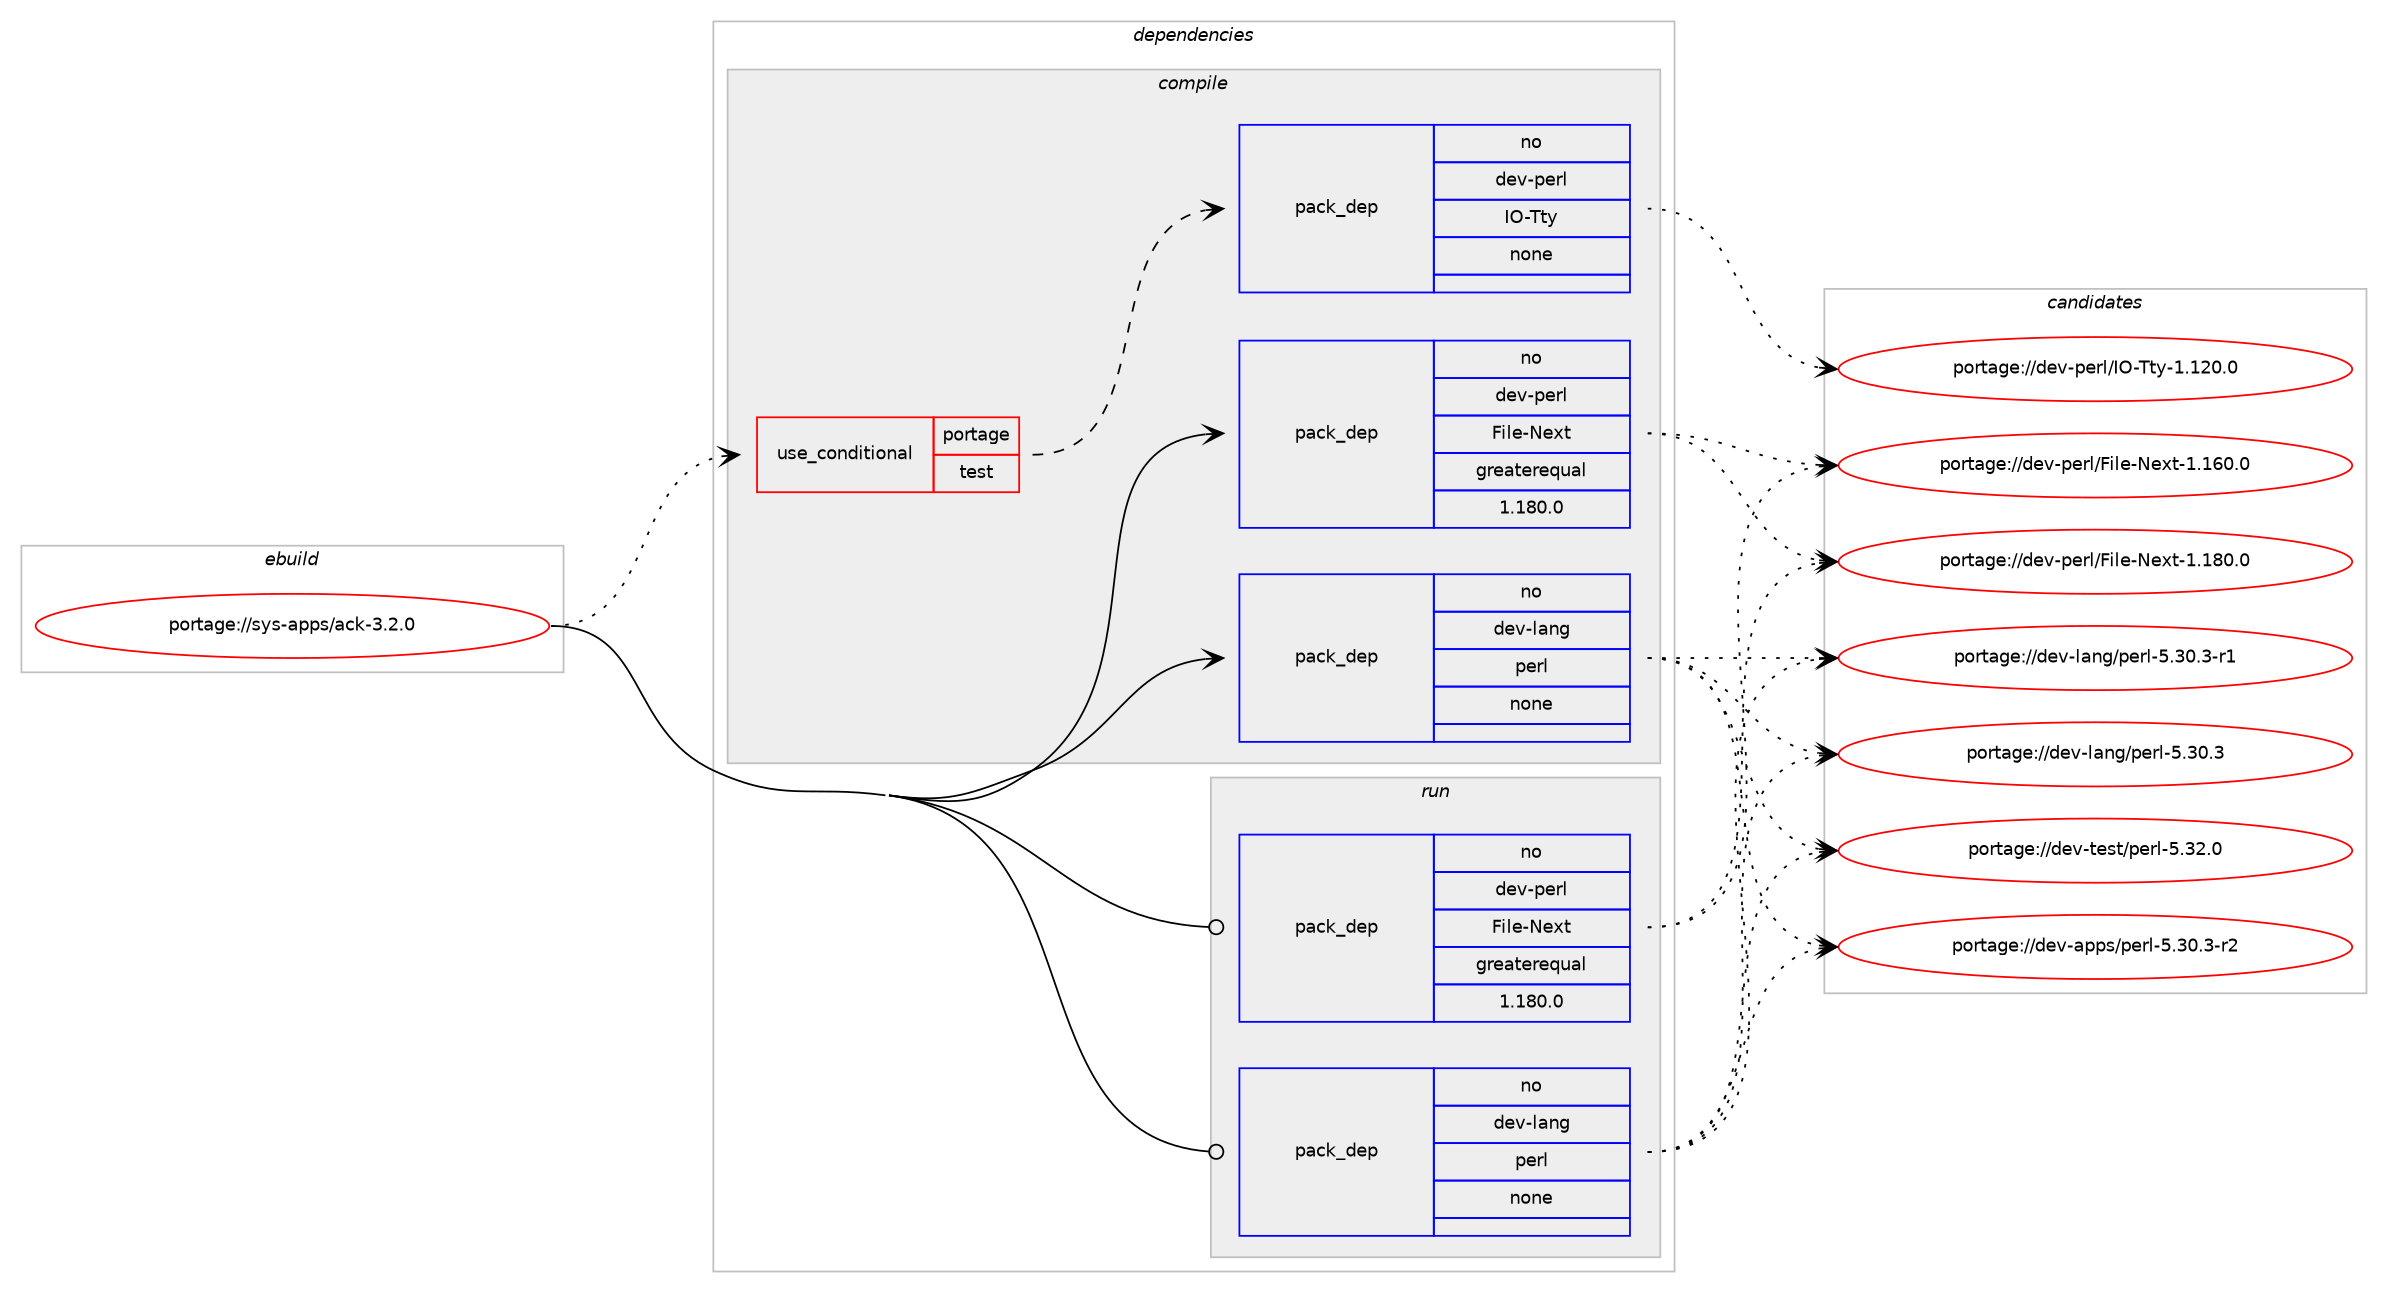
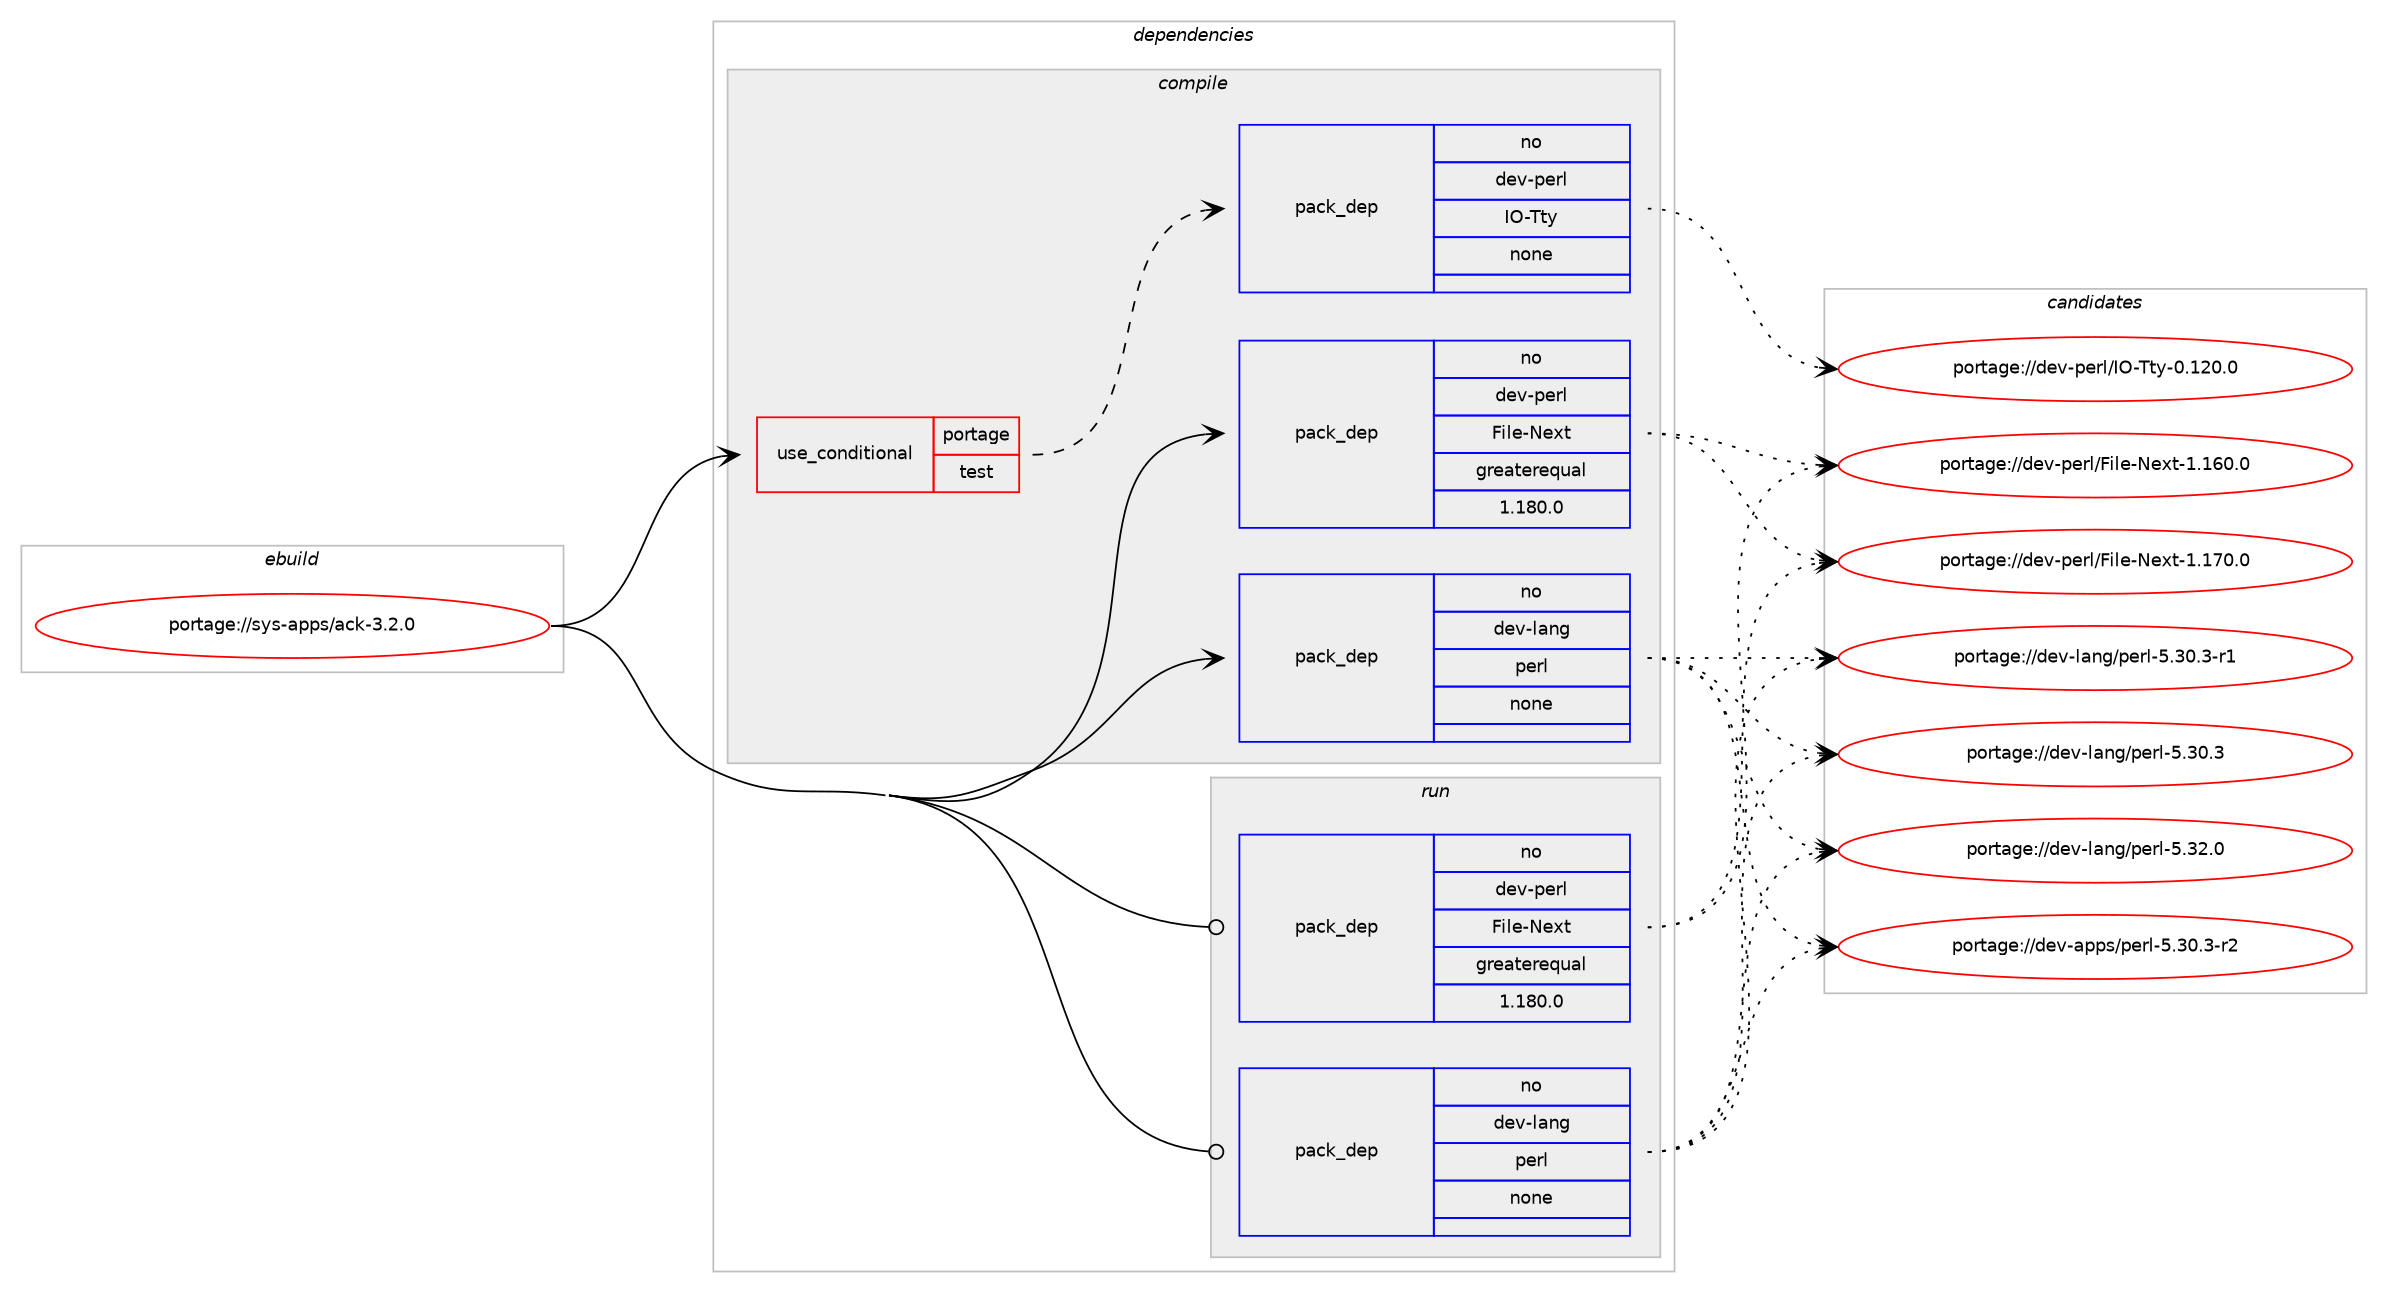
(2095, 369) -> (2095, 369)
(641, 548) -> (641, 548)
(2095, 562) -> (2095, 562)
(2095, 851) -> (2095, 851)
